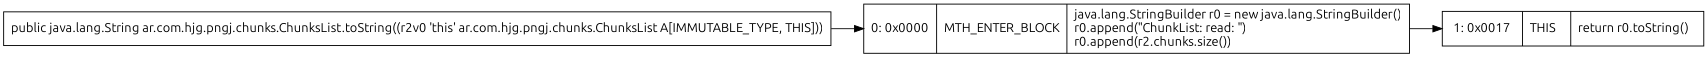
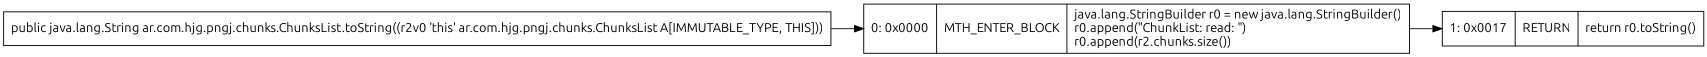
(1543, 28) -> (1547, 28)
